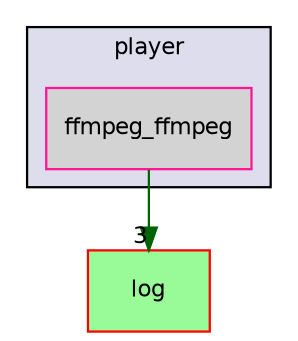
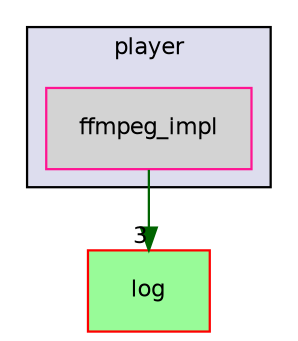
(149, 129) -> (149, 129)
